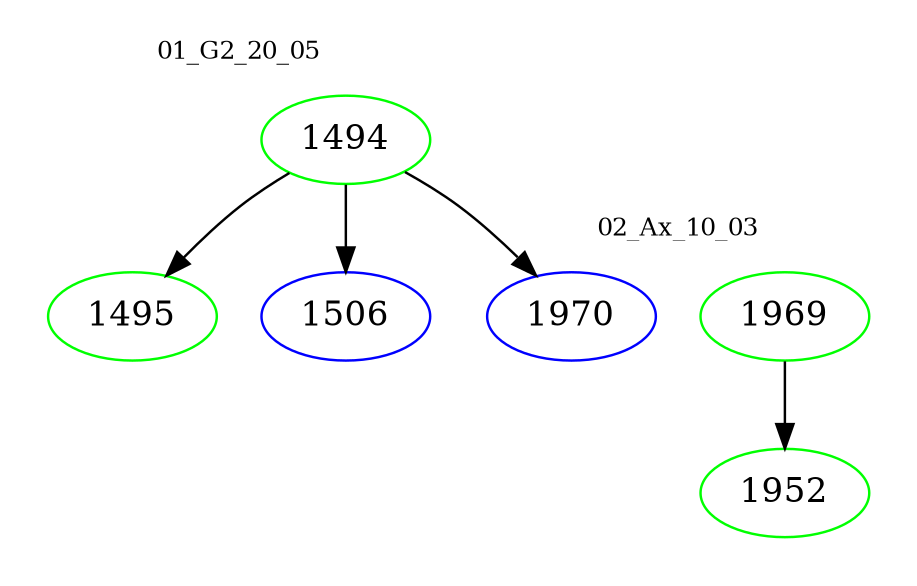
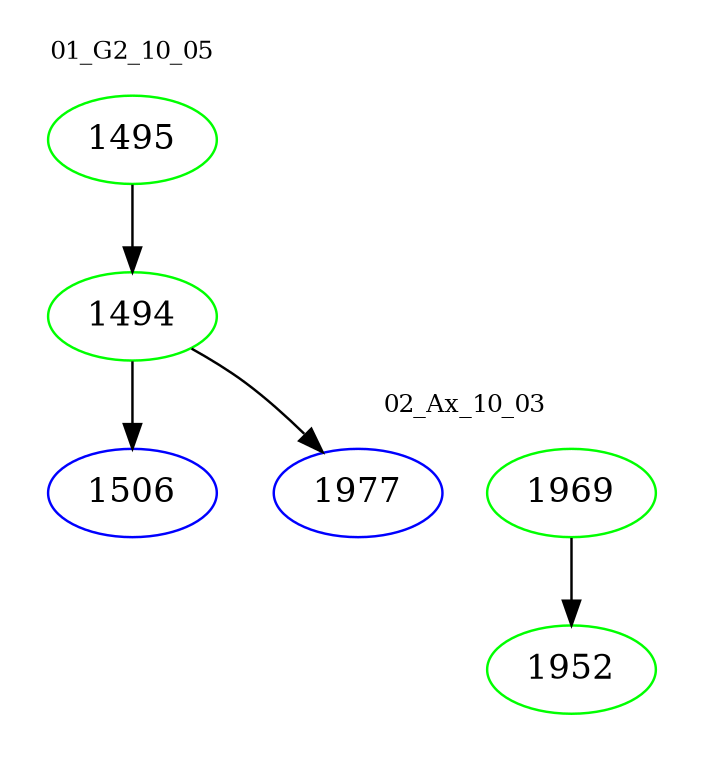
(239, 53) -> (132, 53)
(234, 211) -> (132, 216)
(571, 316) -> (358, 493)
